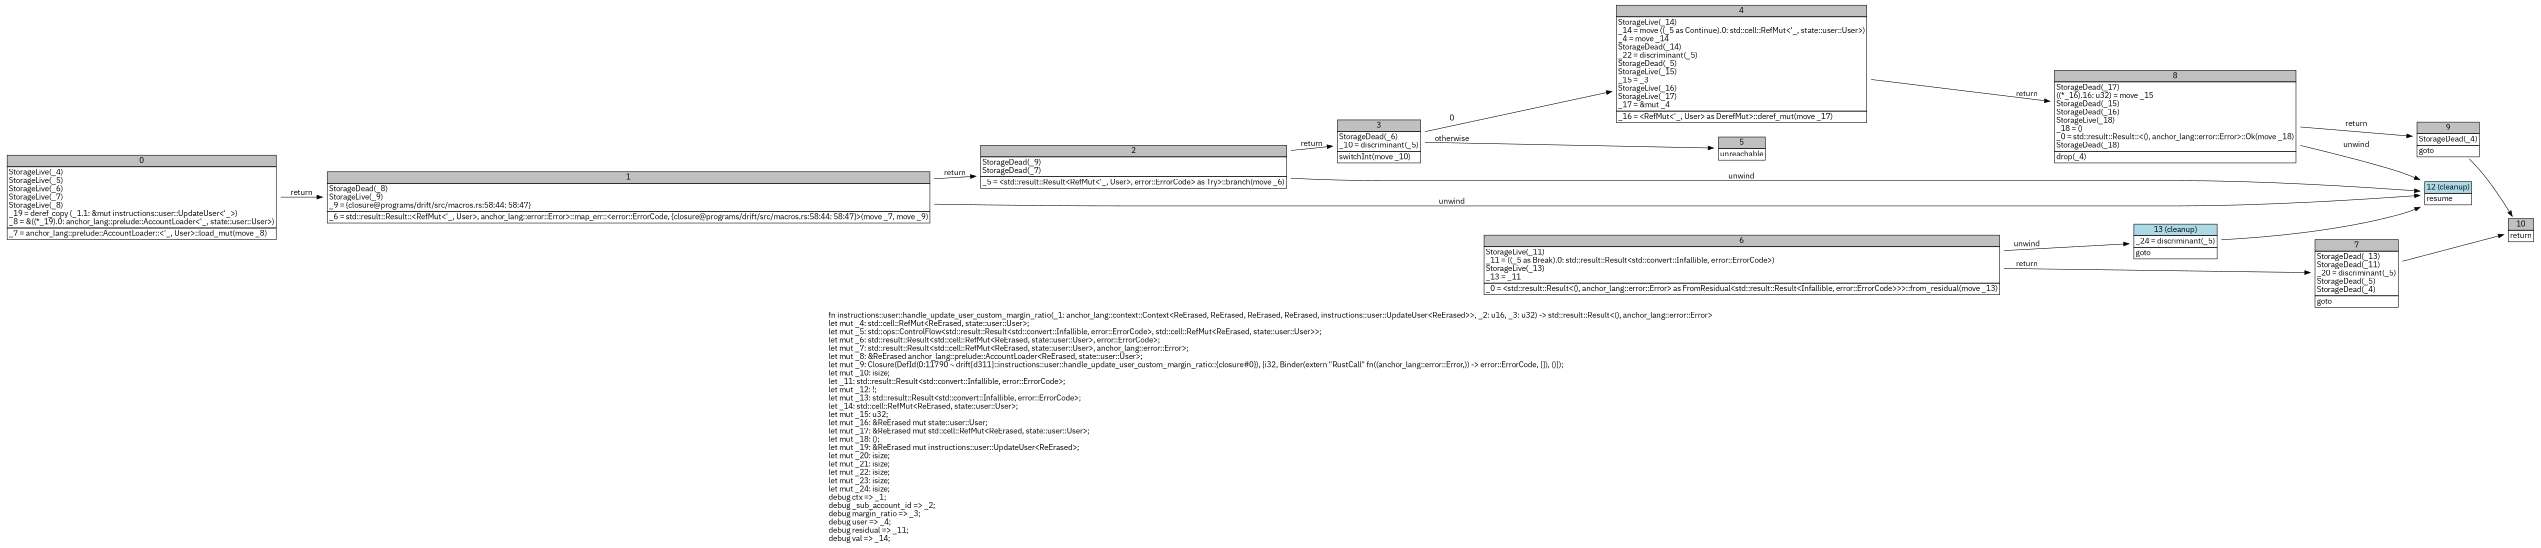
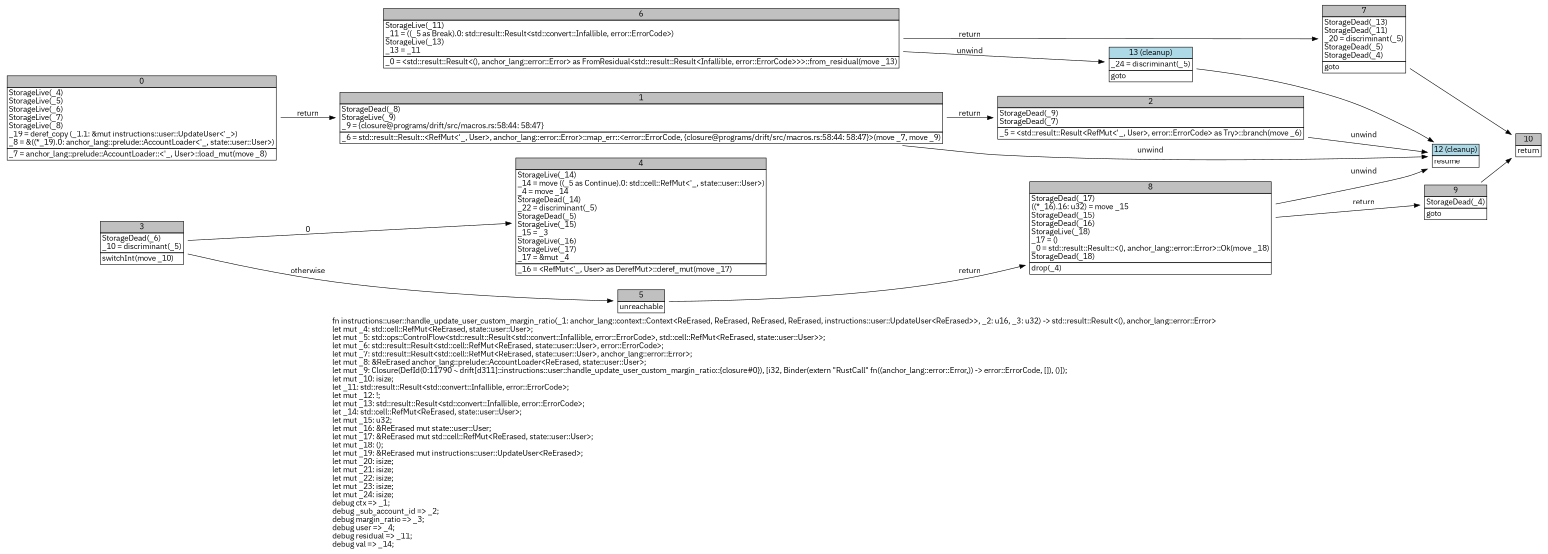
(1958, 90) -> (845, 294)
(2070, 129) -> (1045, 240)
(1309, 149) -> none
